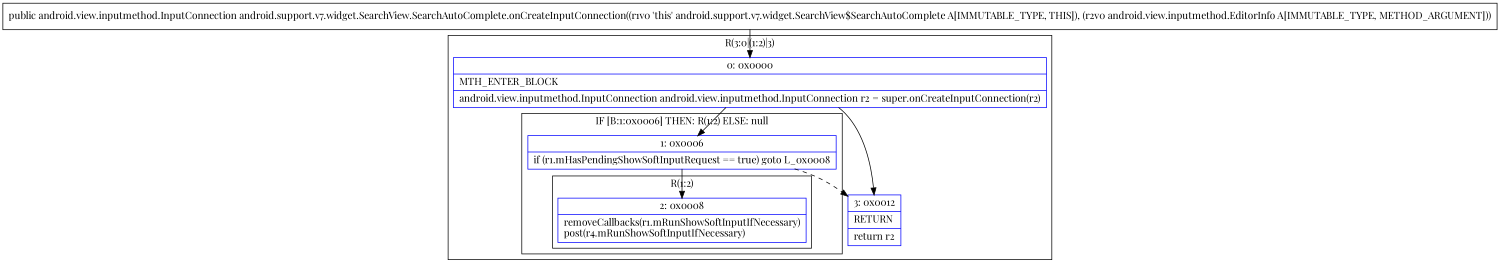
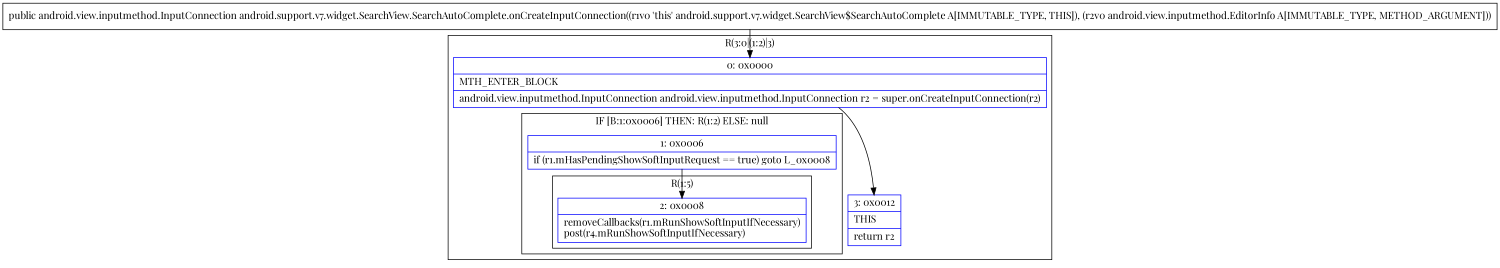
(714, 119) -> none
(819, 178) -> none
(682, 184) -> (682, 184)
(873, 220) -> (865, 220)
